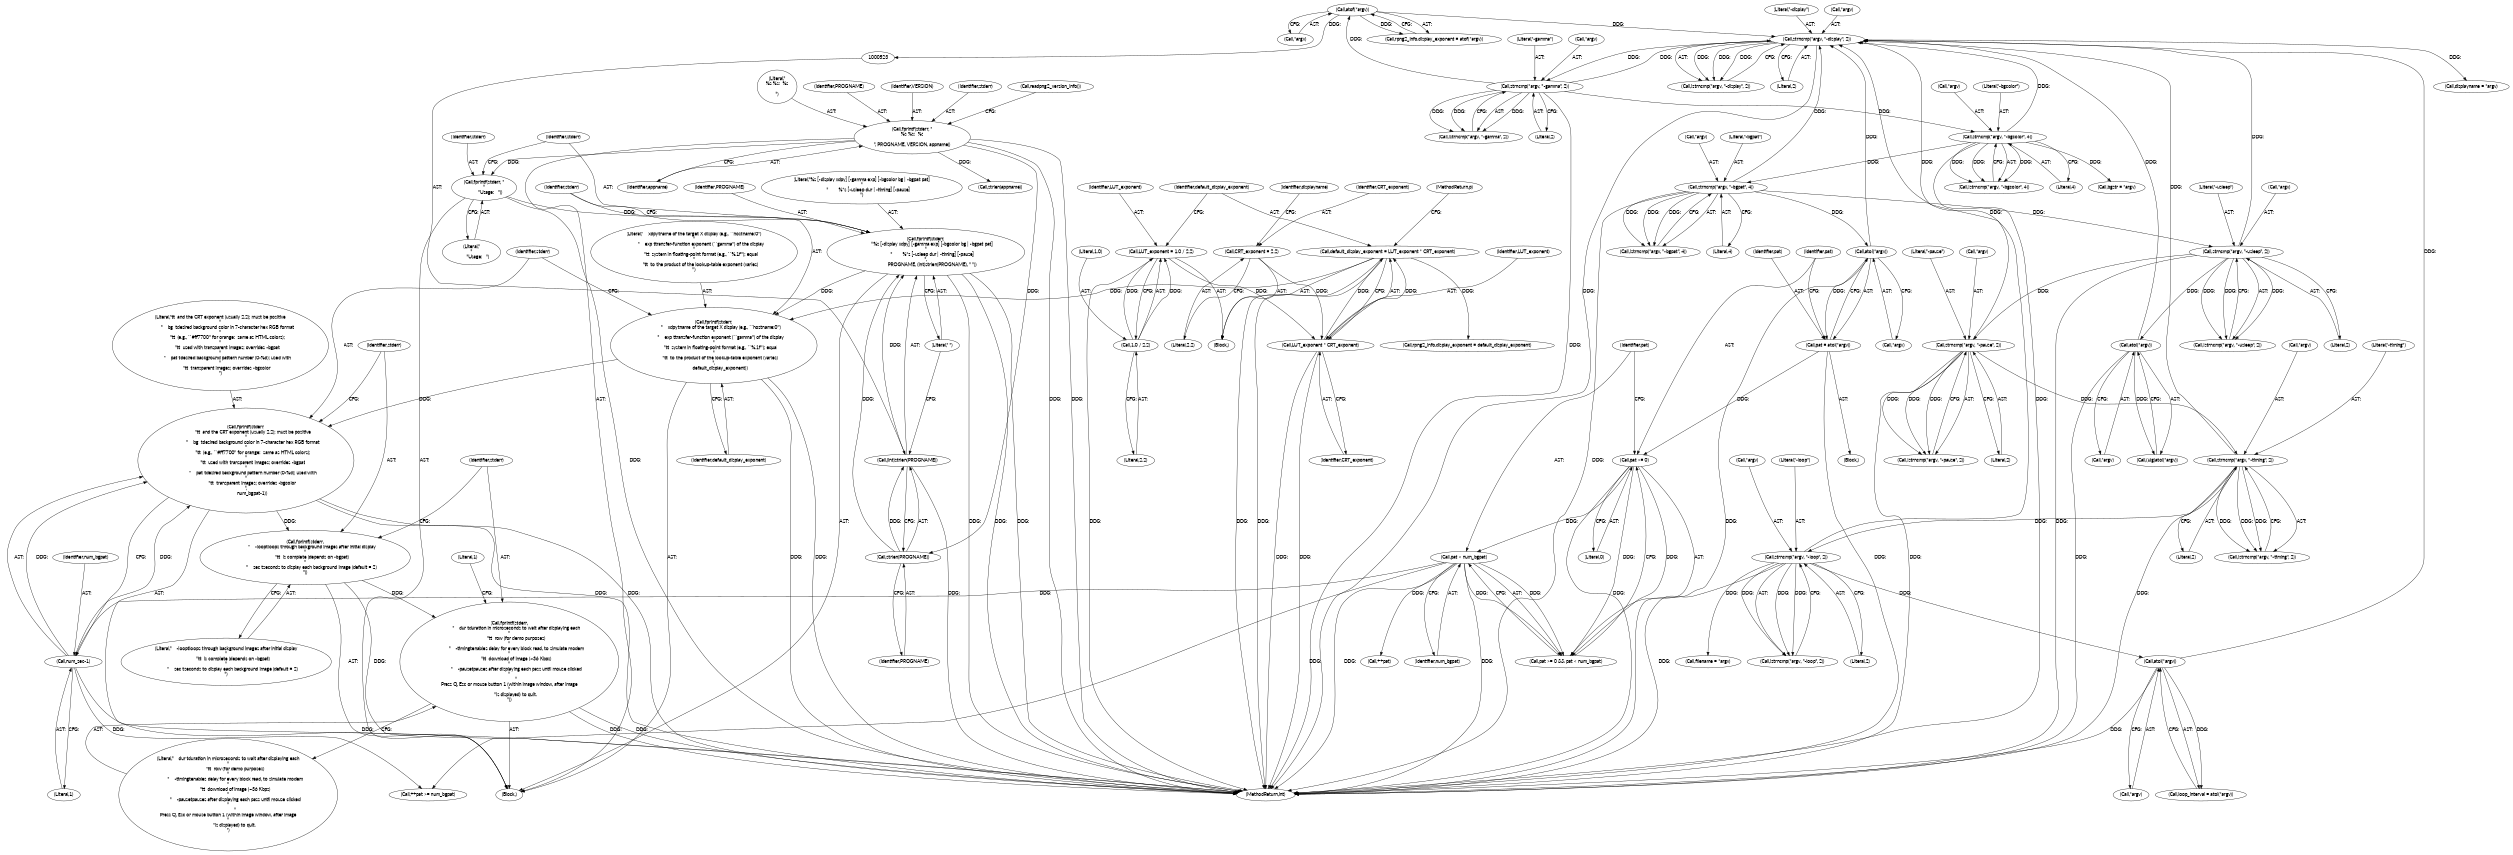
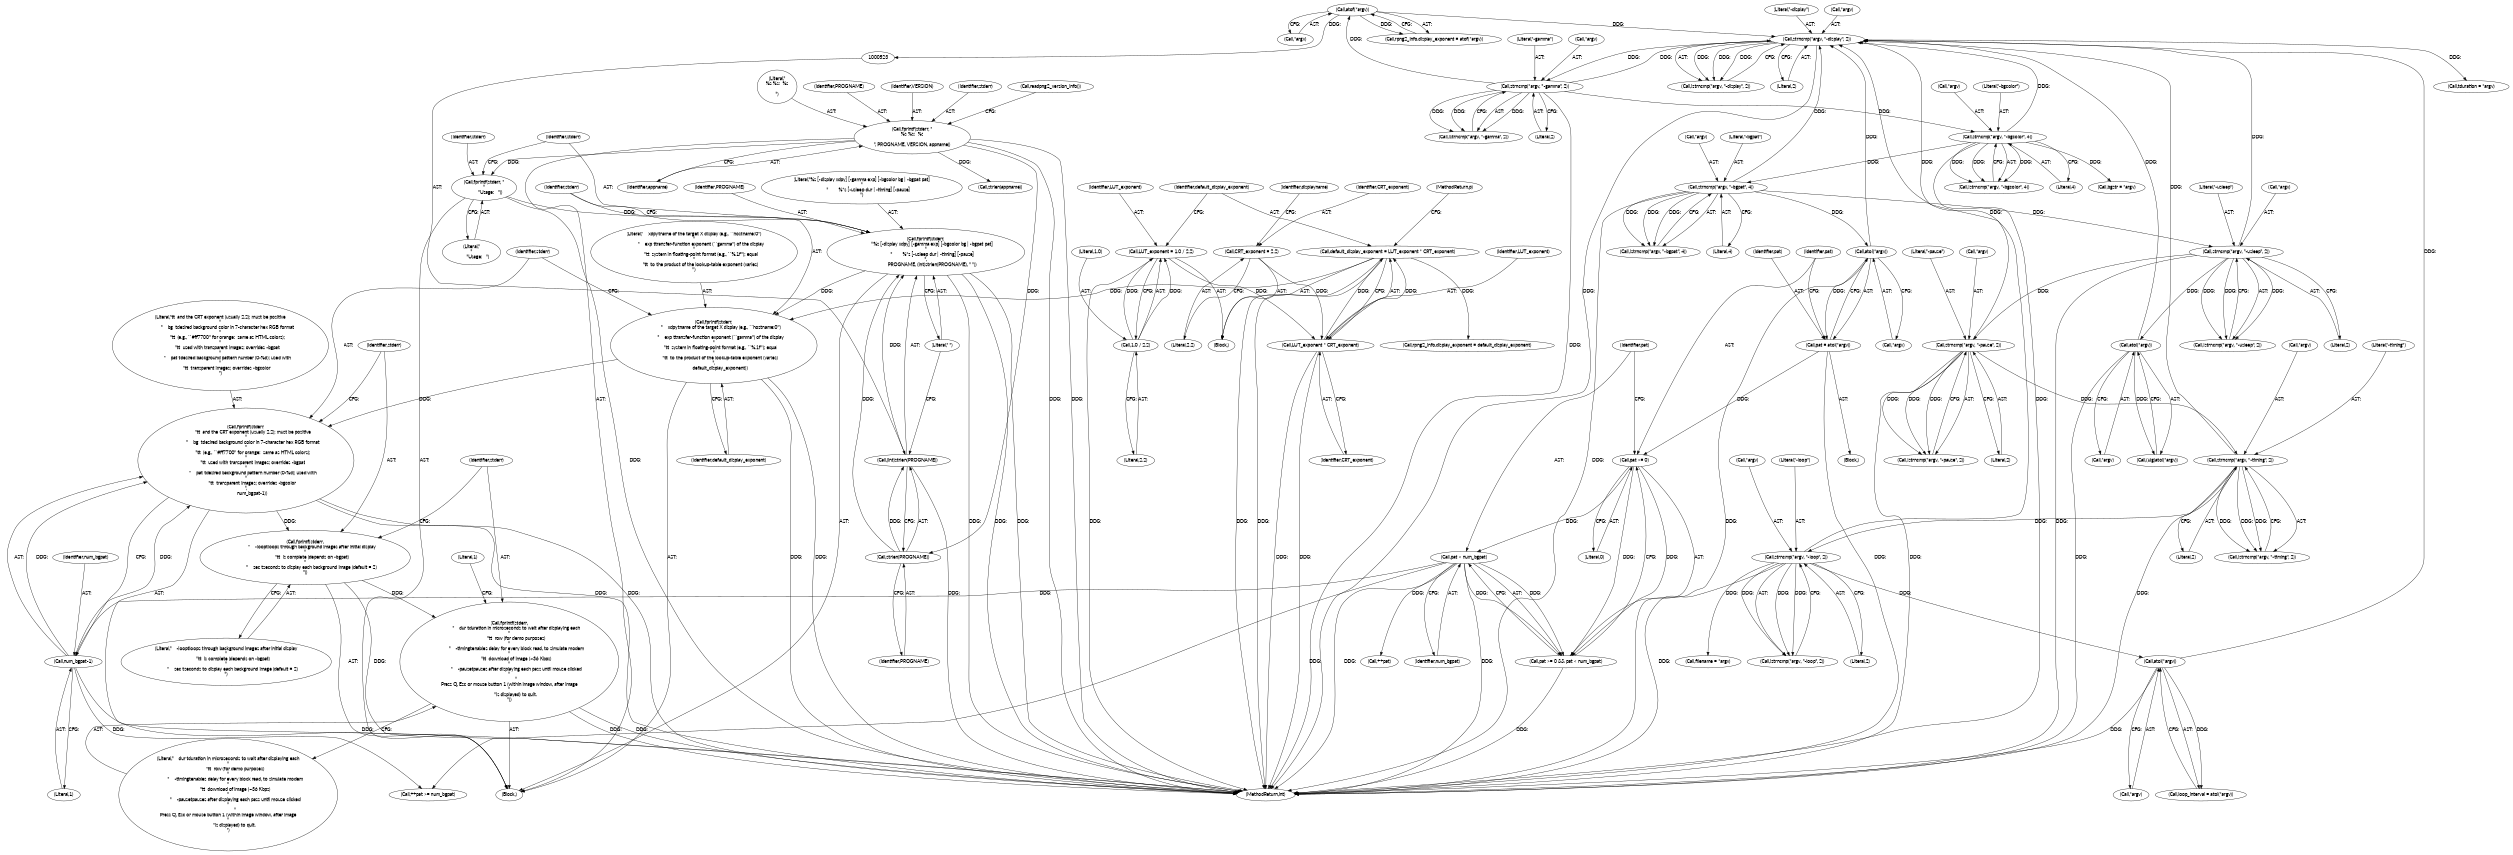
(2471, 87) -> (2471, 87)
(73, 662) -> (73, 662)
(1612, 727) -> (1448, 763)
